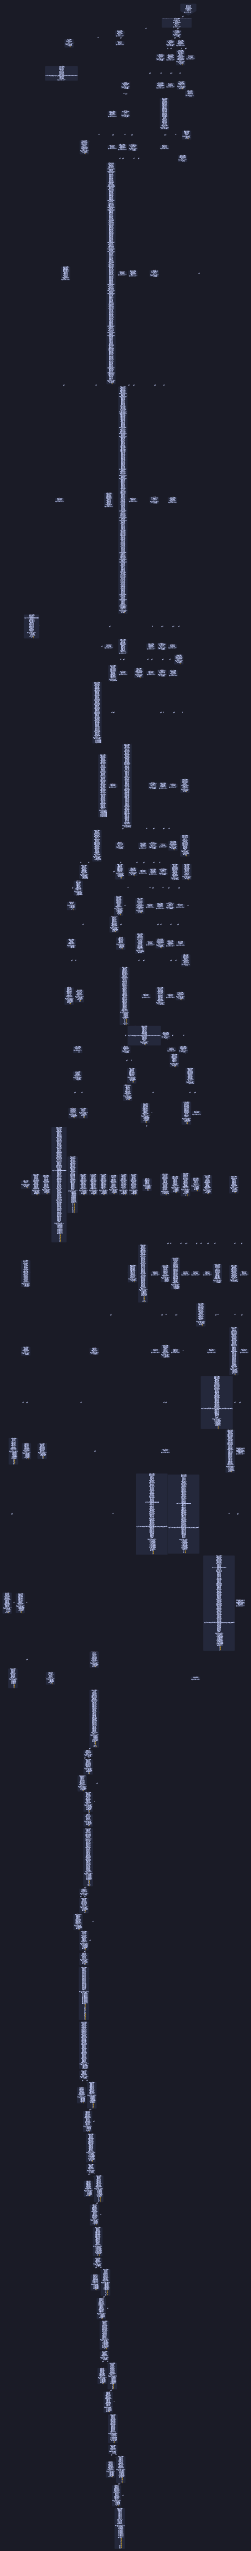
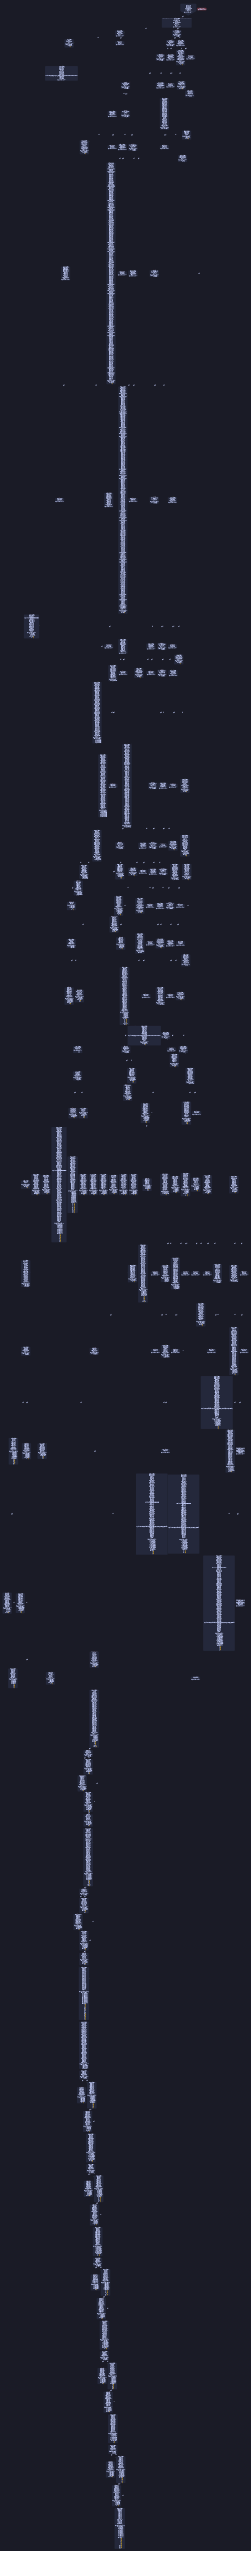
none -> (202, 9)
